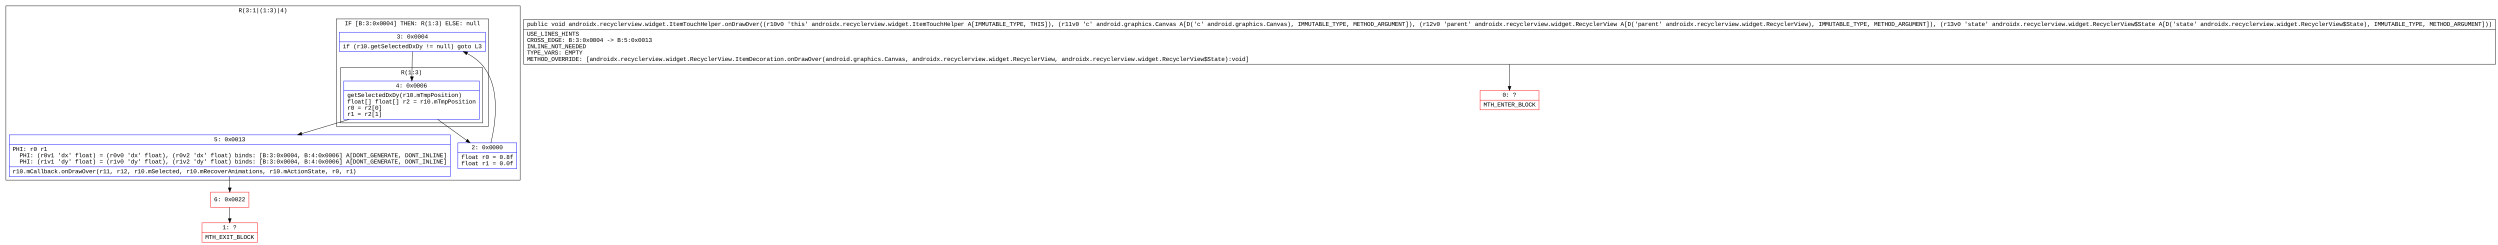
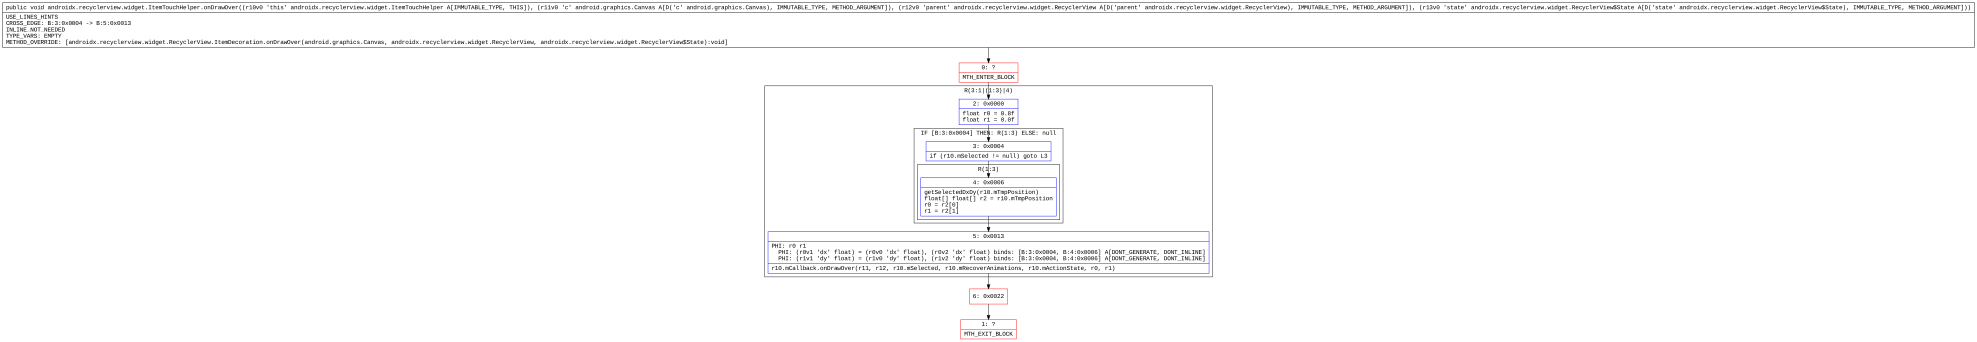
(412, 47) -> (989, 156)
(452, 130) -> (989, 89)
